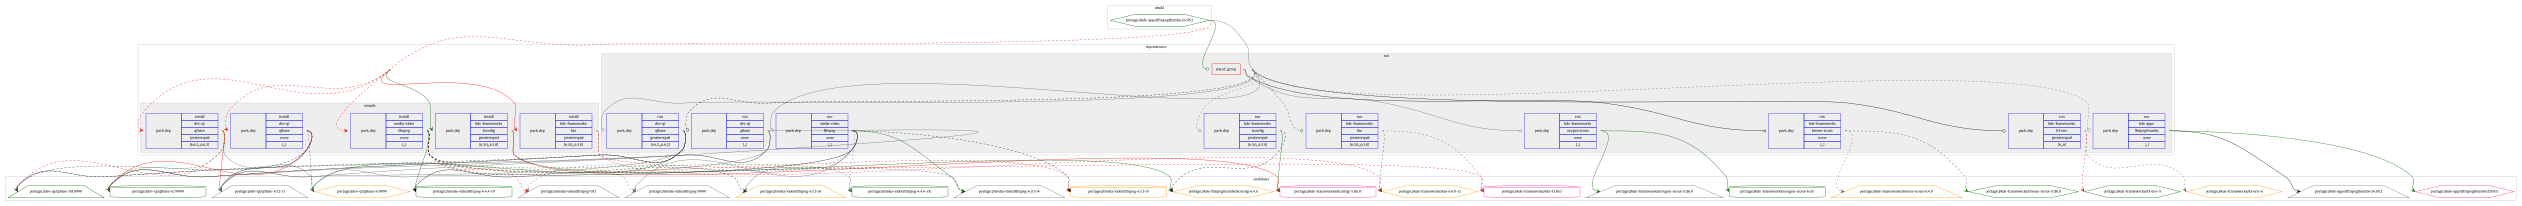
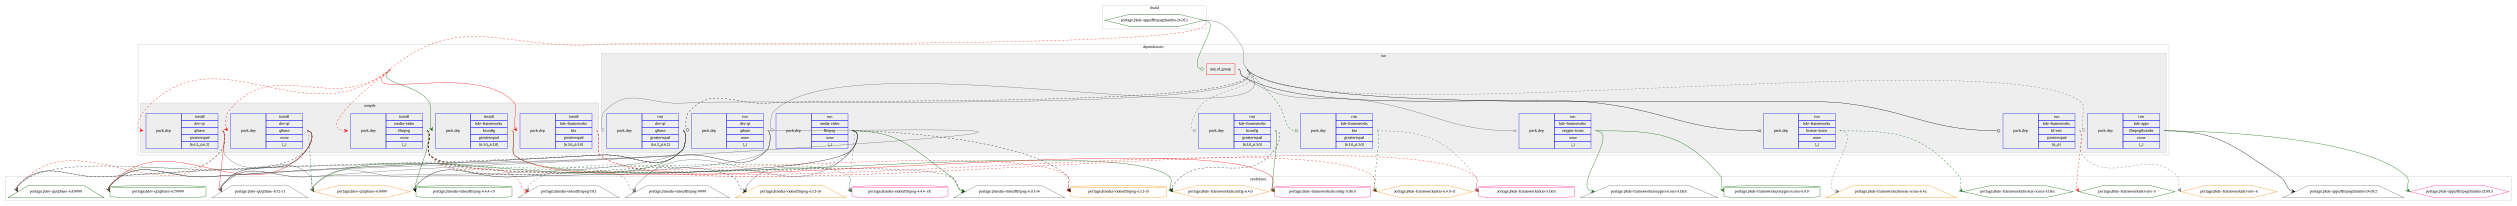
(56, 192) -> (56, 192)
(900, 192) -> (900, 192)
(1223, 192) -> (1221, 192)
